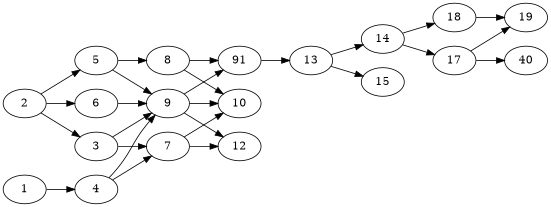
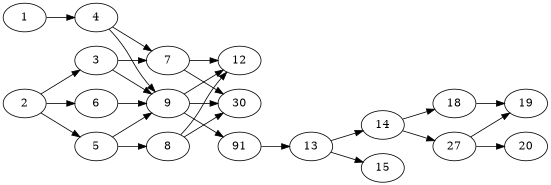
(200, 60) -> (201, 109)
(454, 60) -> (454, 146)
(526, 60) -> (526, 146)
(240, 103) -> (240, 103)
